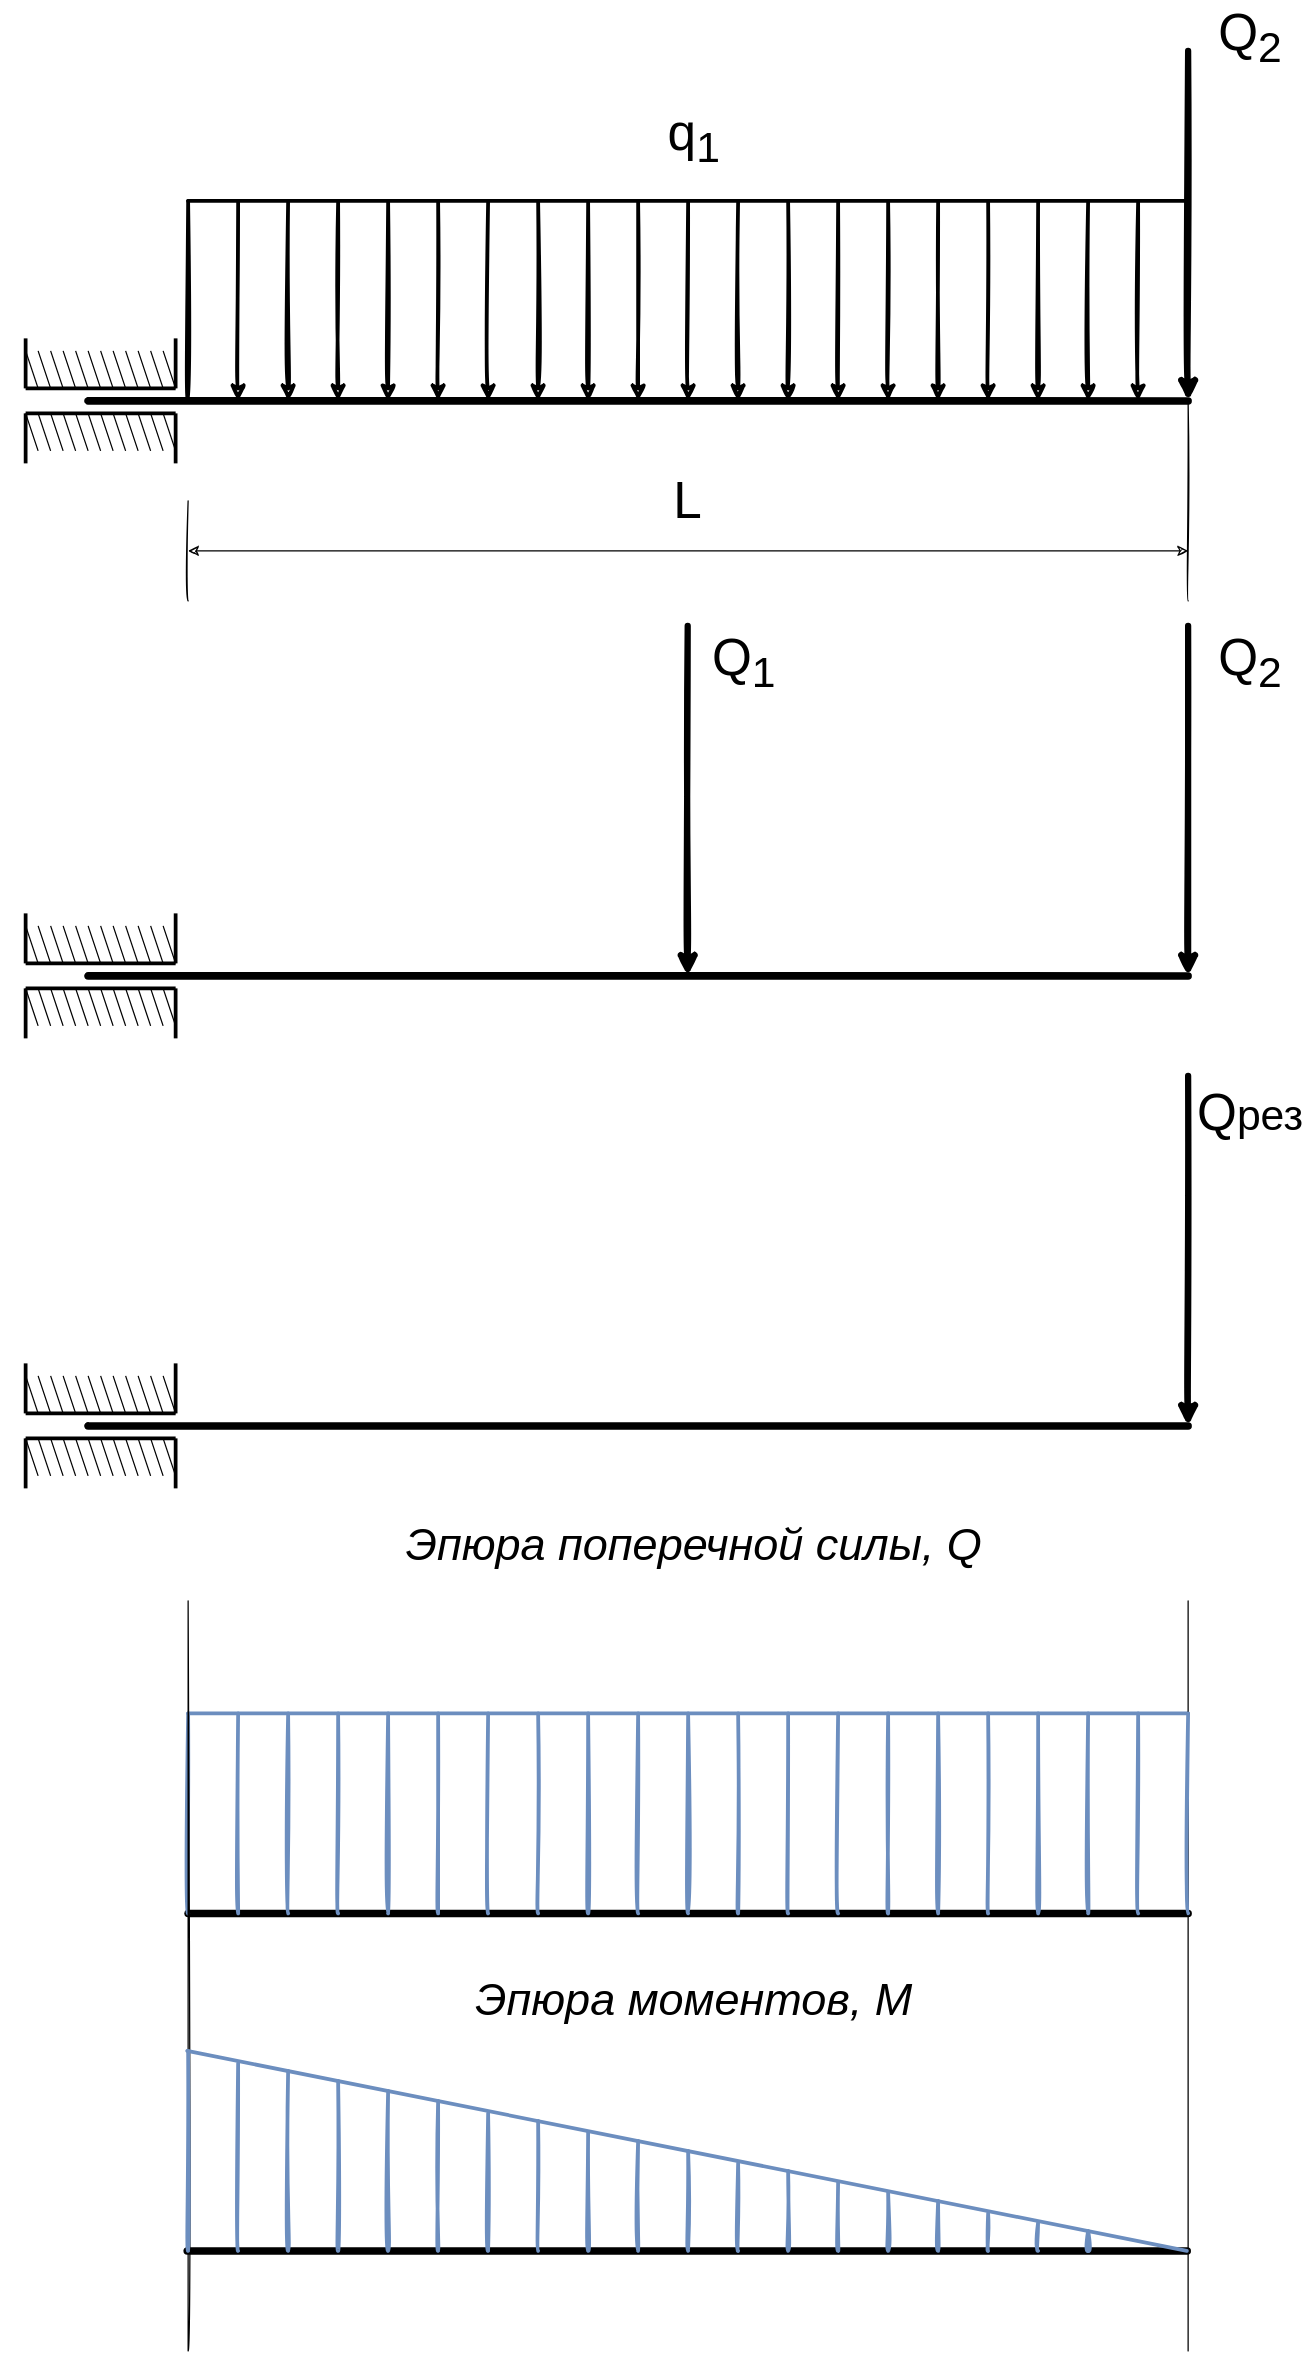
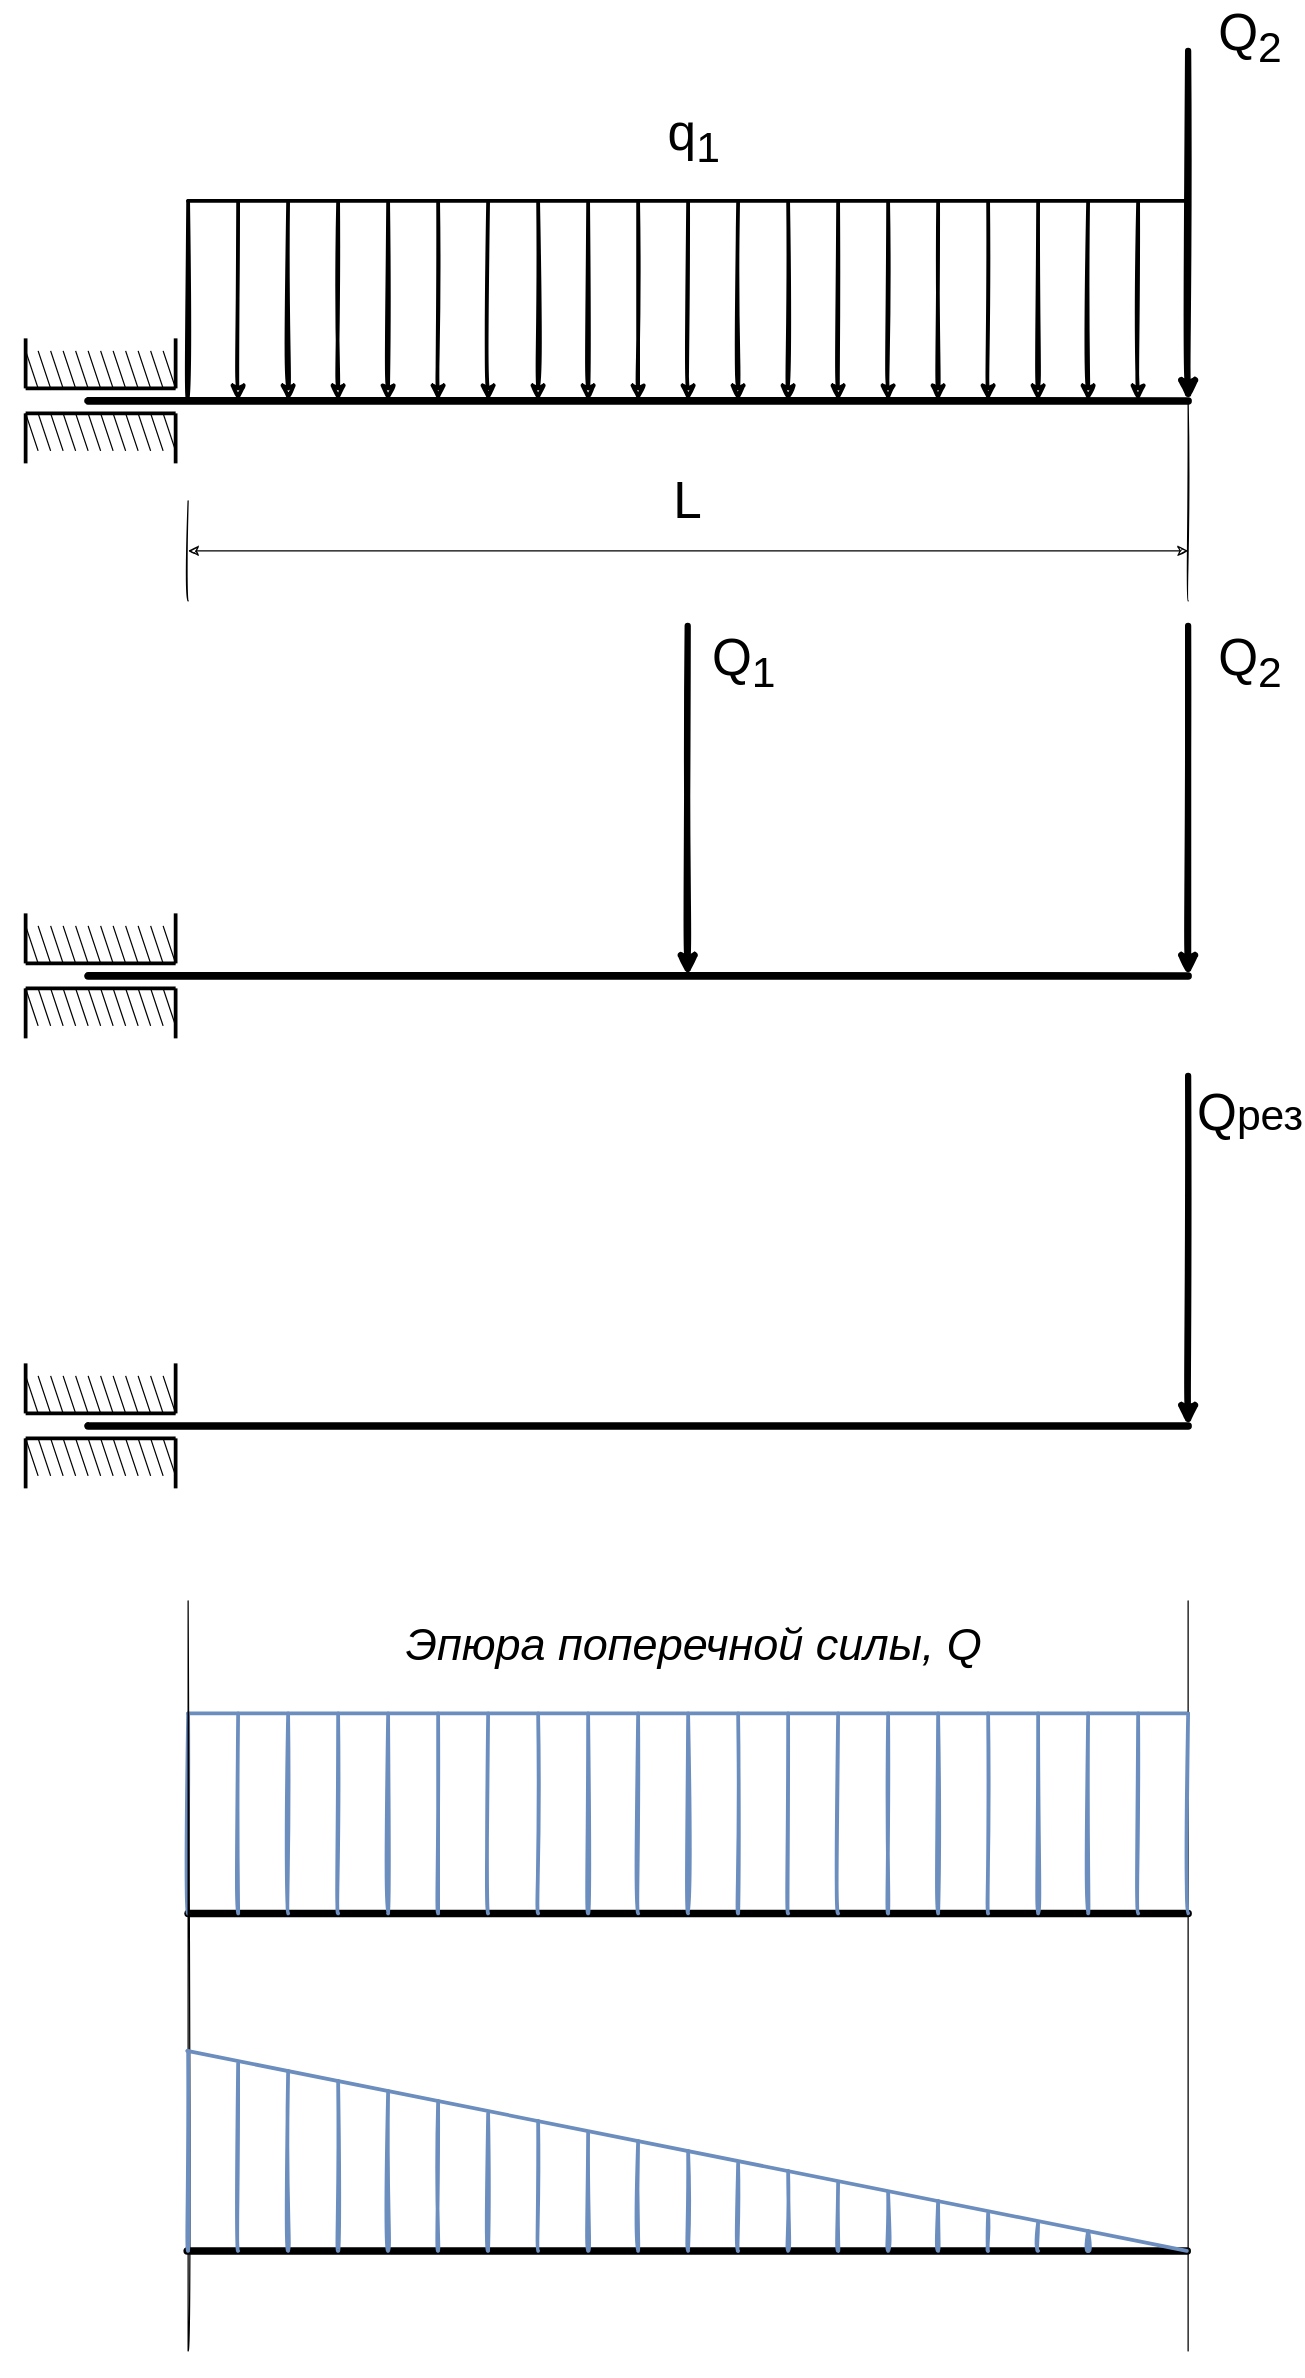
(694, 1544) -> (694, 1644)
(694, 1999) -> none
